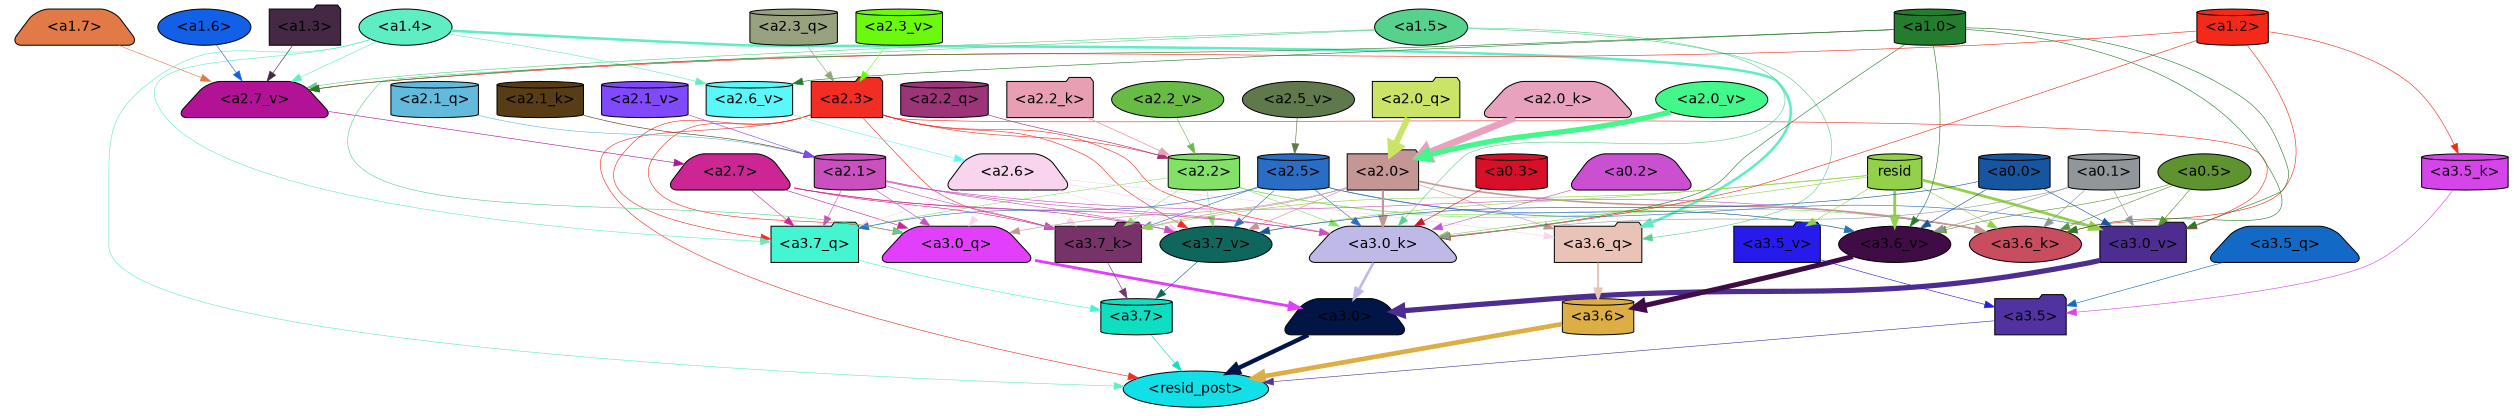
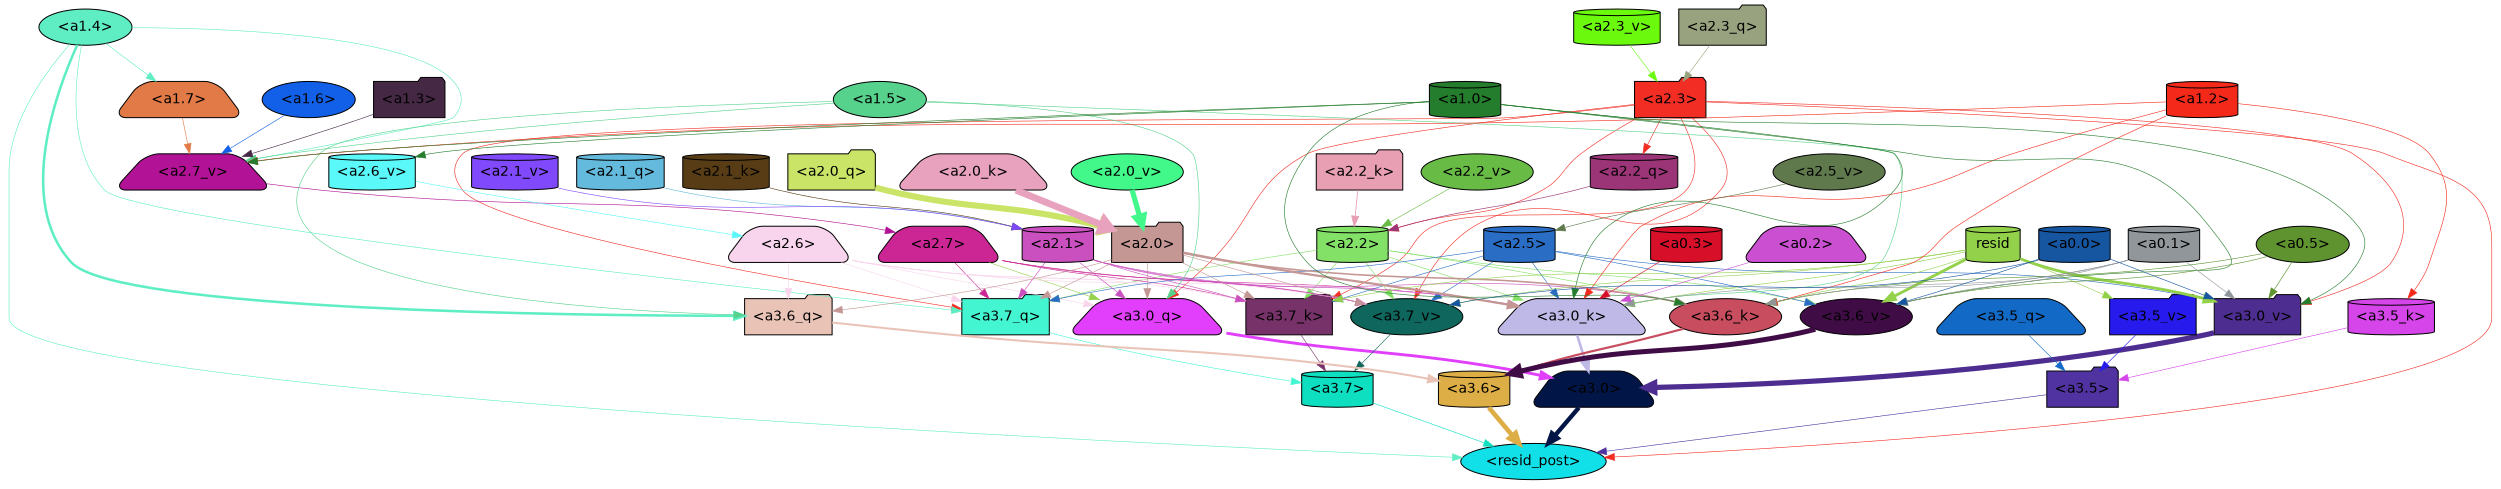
(794, 27) -> (1723, 27)
(573, 55) -> (127, 59)
(1120, 155) -> (1654, 131)
(842, 208) -> (1040, 279)
none -> (1081, 278)
none -> (1601, 349)
